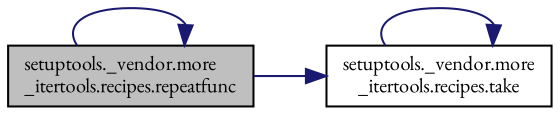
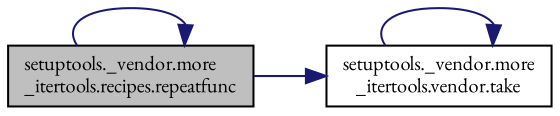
(439, 76) -> (439, 76)
